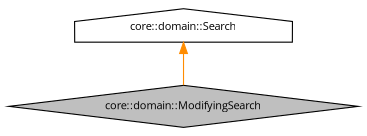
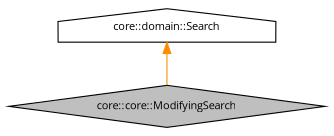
(184, 106) -> (167, 106)
